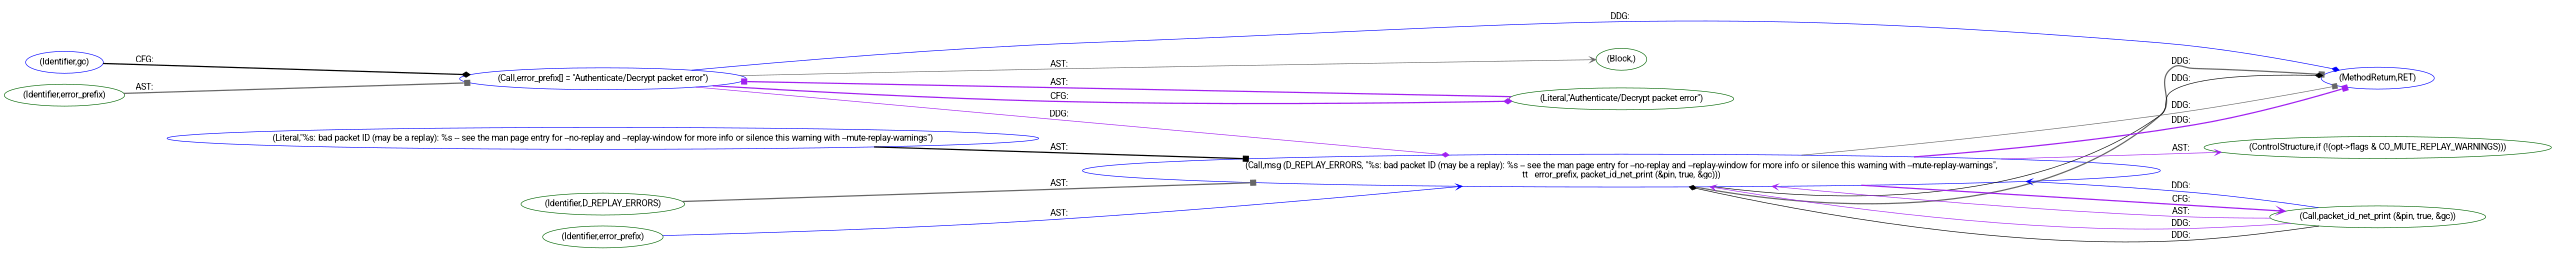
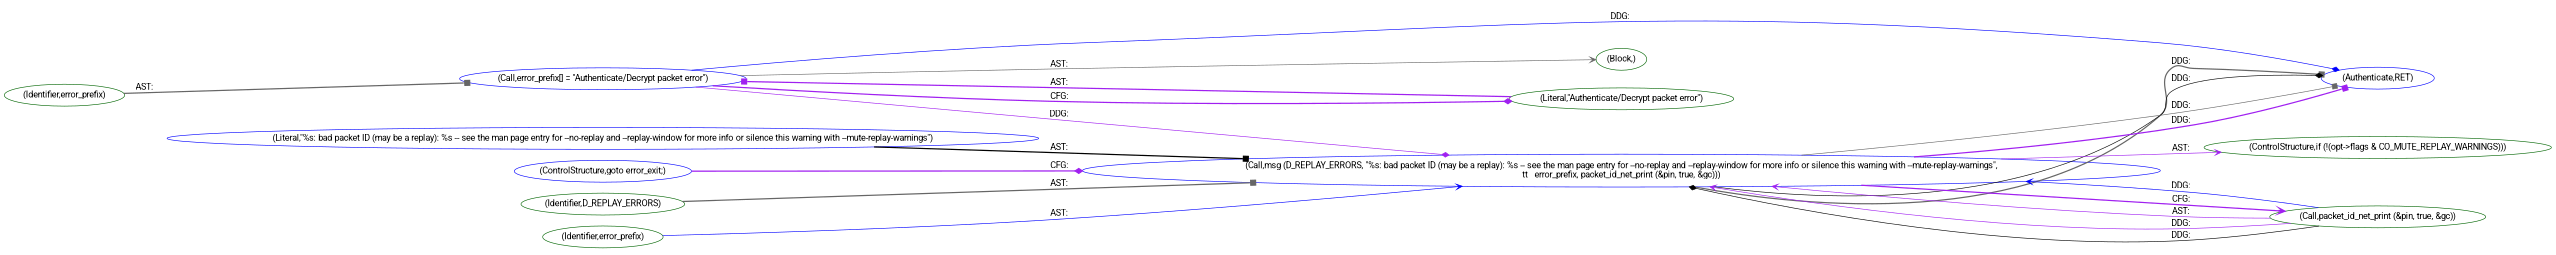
(64, 62) -> none
(2378, 78) -> (2378, 78)
none -> (603, 171)
